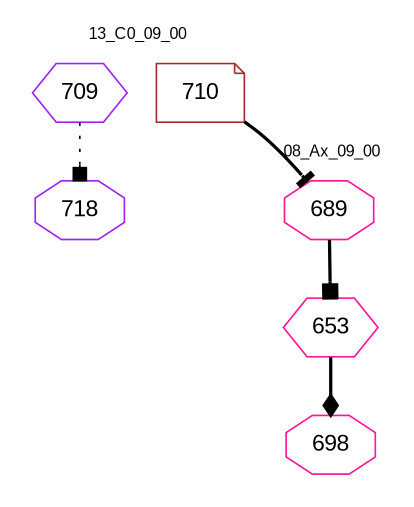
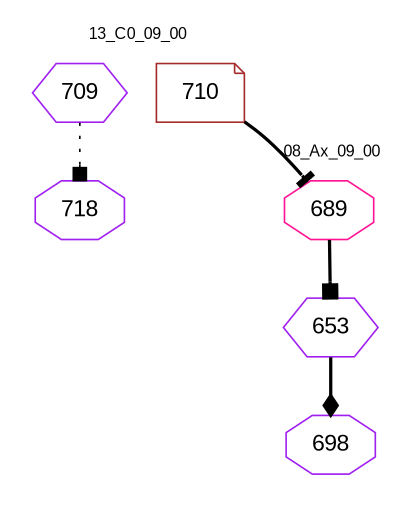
(331, 327) -> (331, 327)
(331, 445) -> (331, 445)
